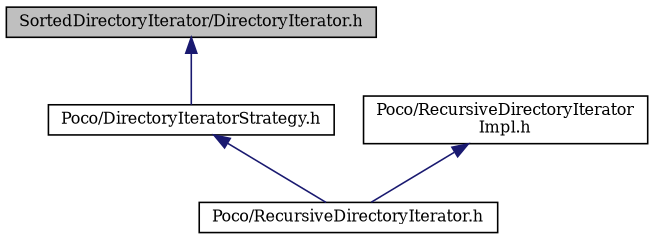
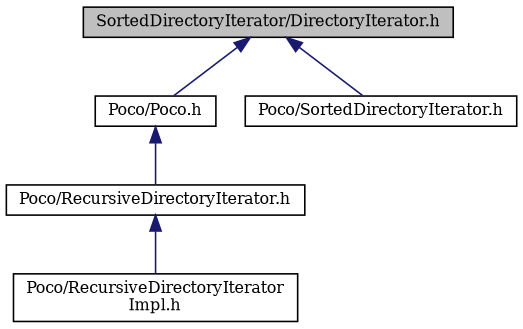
none -> (381, 111)
(191, 120) -> (156, 111)
(413, 177) -> (156, 253)
